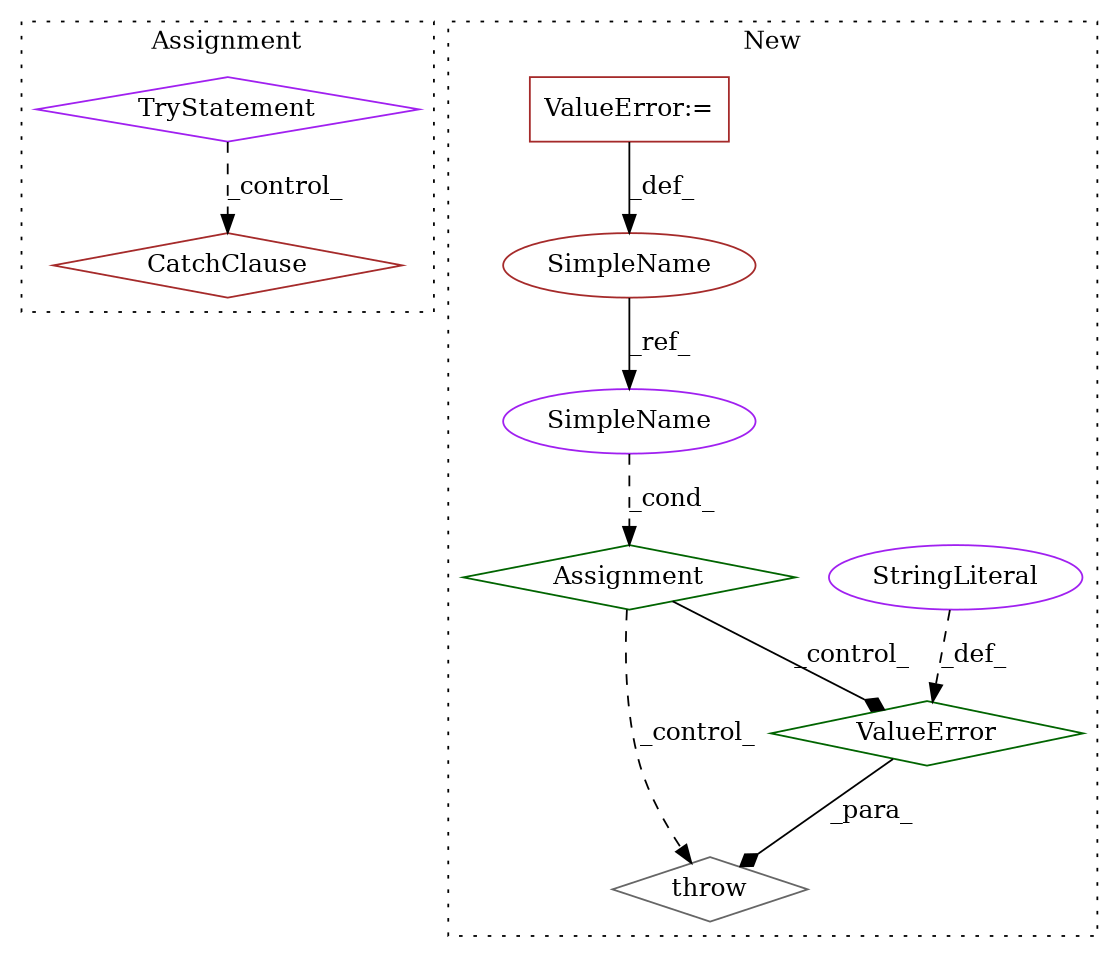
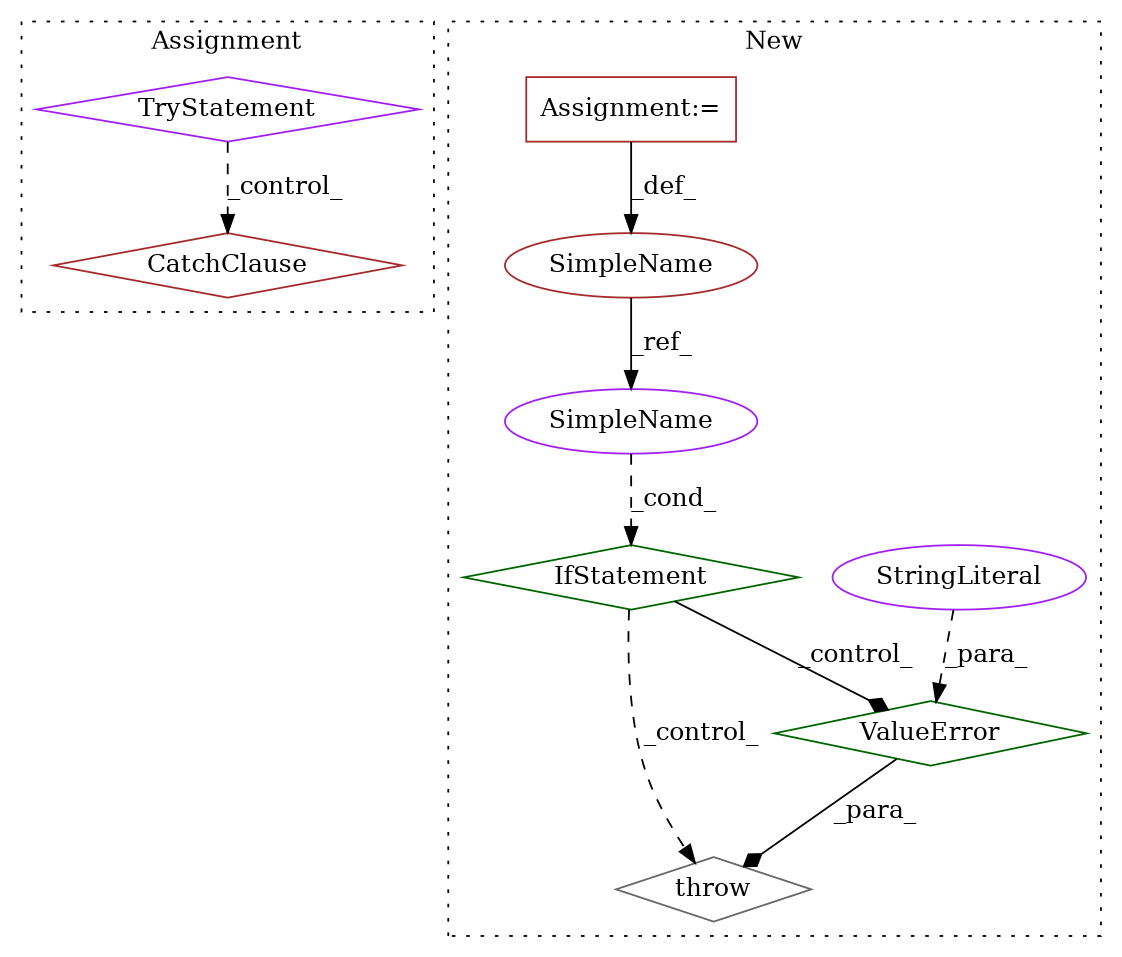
(629, 109) -> (631, 109)
(629, 577) -> (631, 577)
(975, 655) -> (986, 655)
